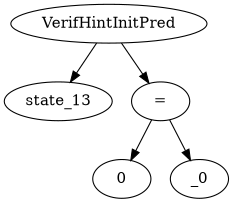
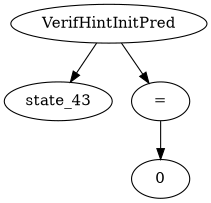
(58, 101) -> (58, 101)
(199, 179) -> none
